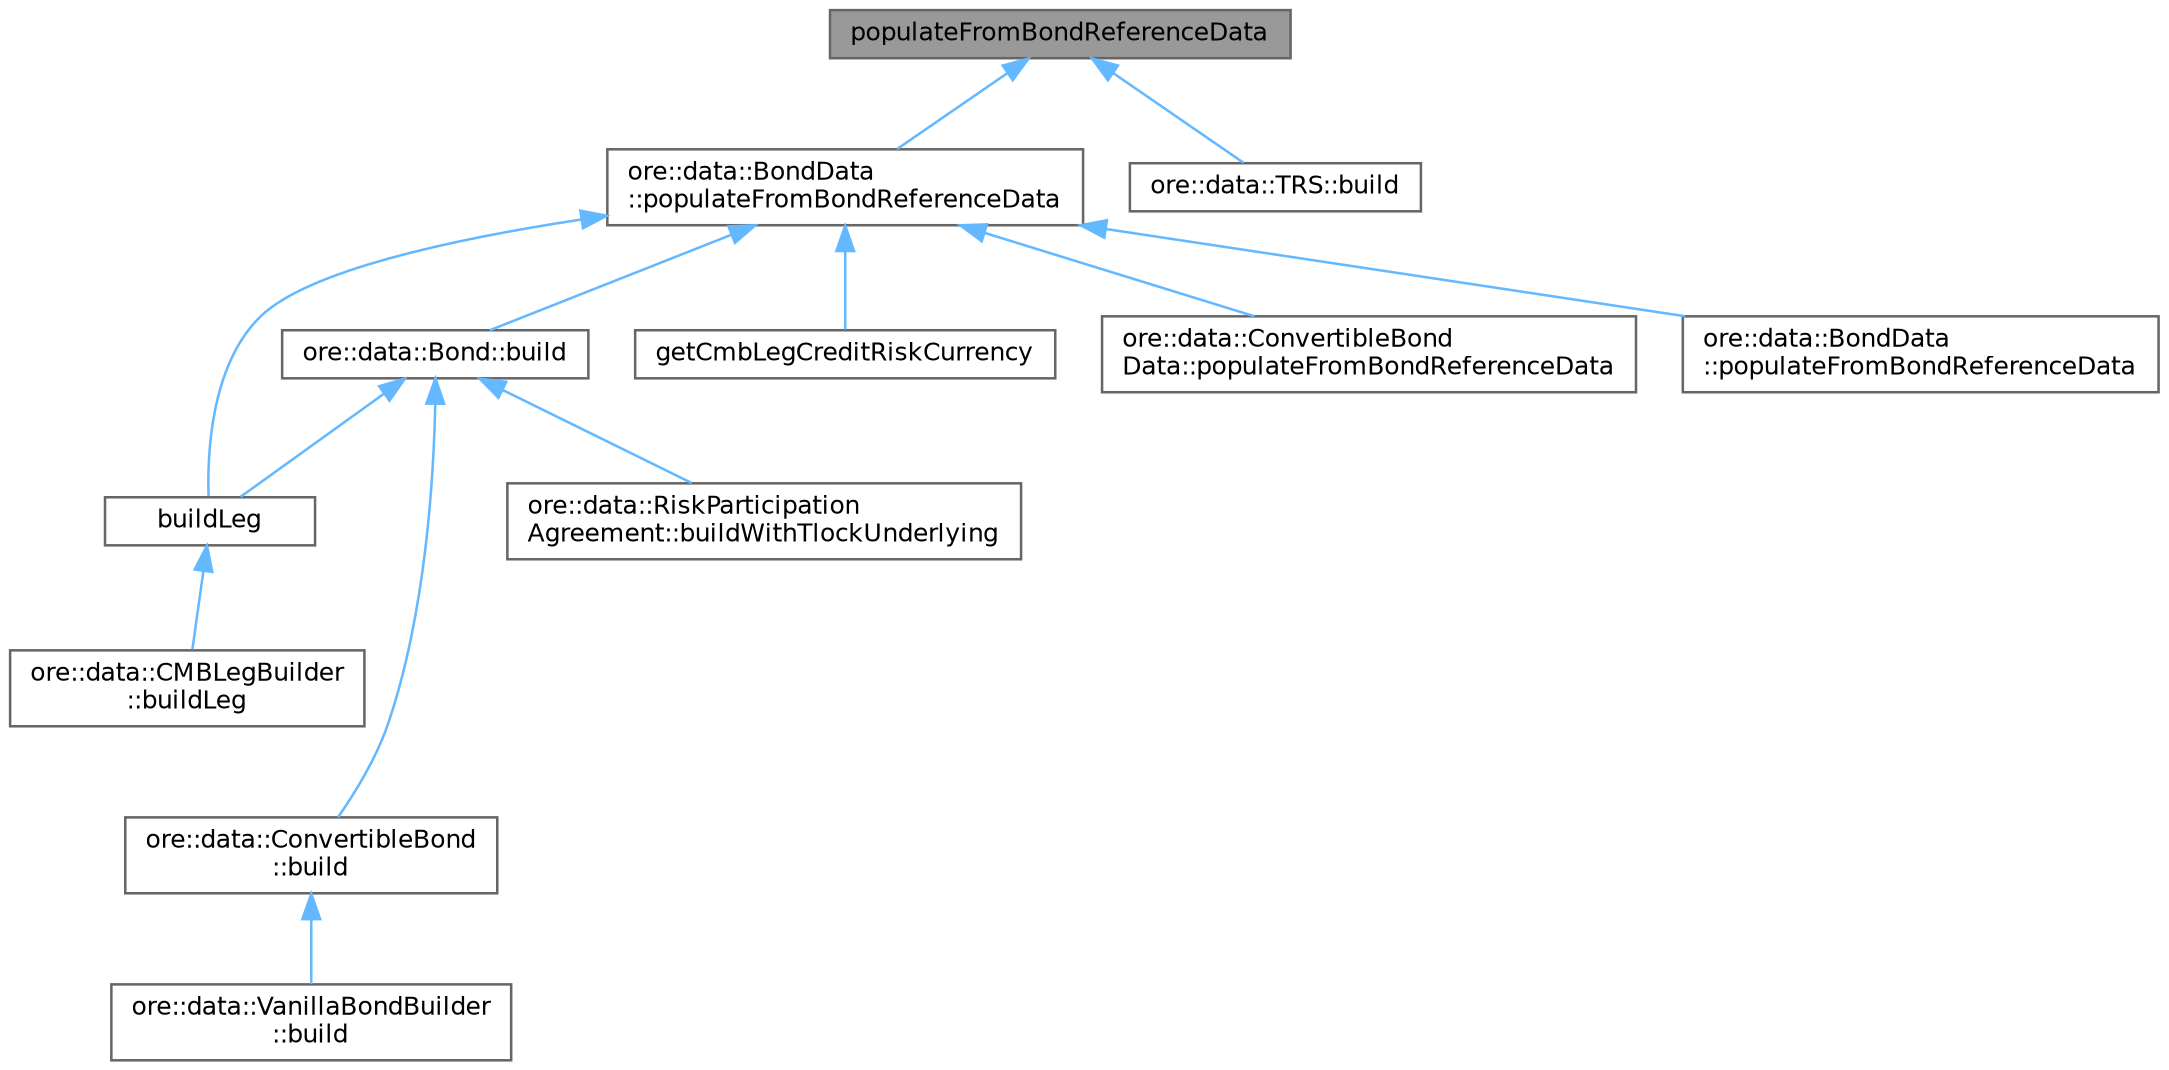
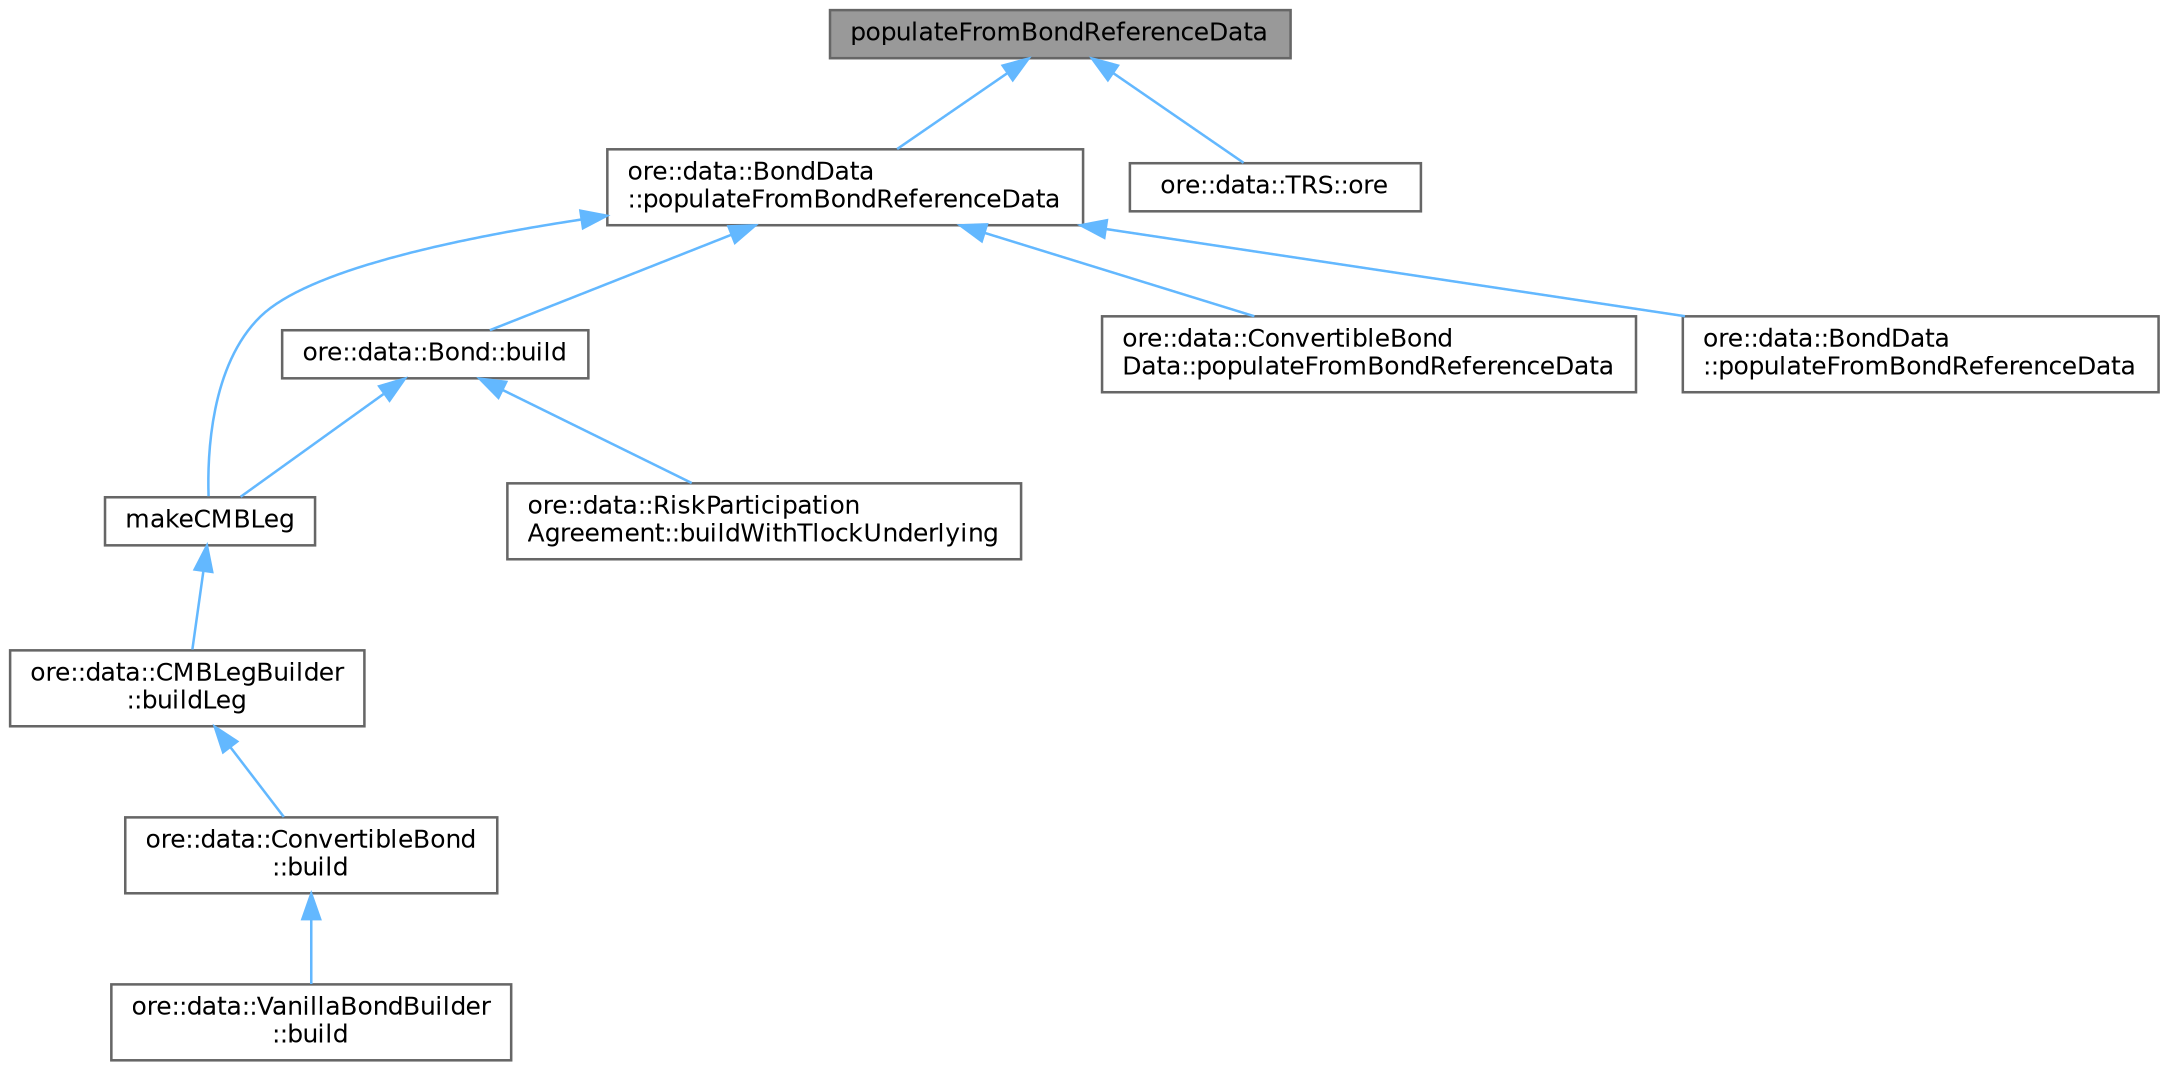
(1275, 187) -> (1275, 187)
(845, 354) -> none
(210, 521) -> (210, 521)
(415, 618) -> (257, 782)
